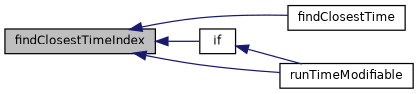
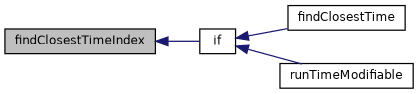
(214, 17) -> (268, 32)
(213, 66) -> none
